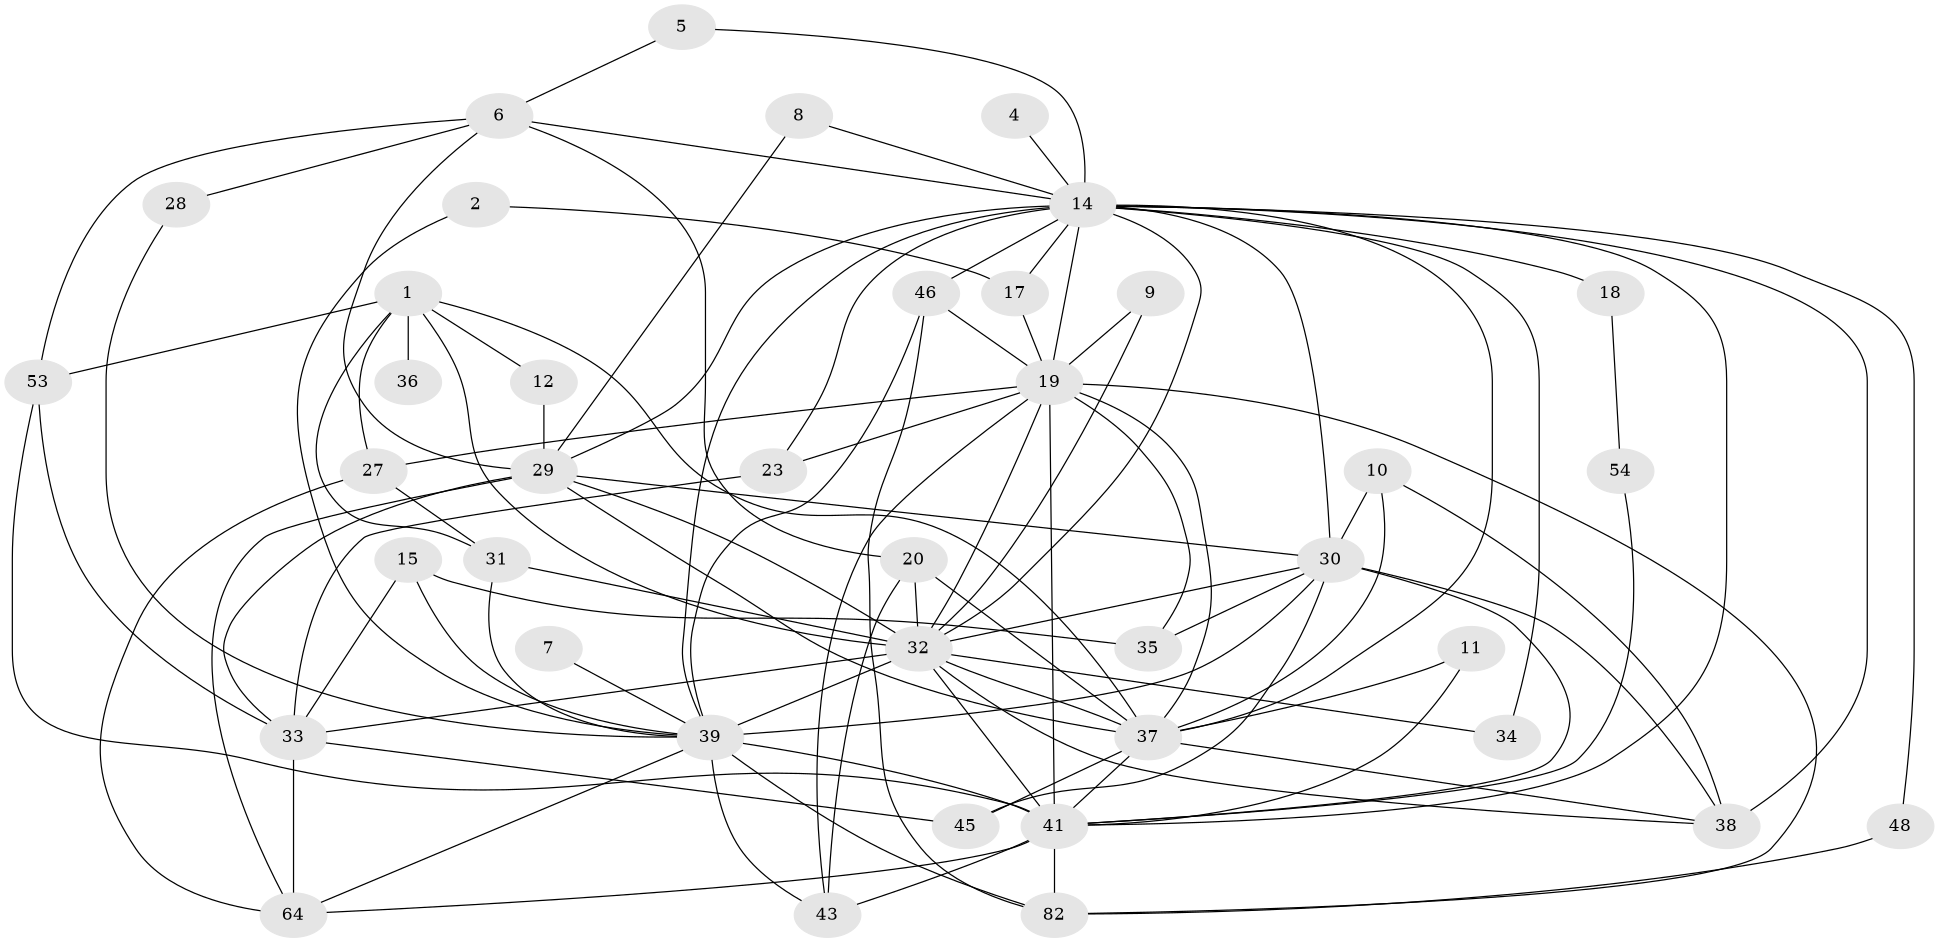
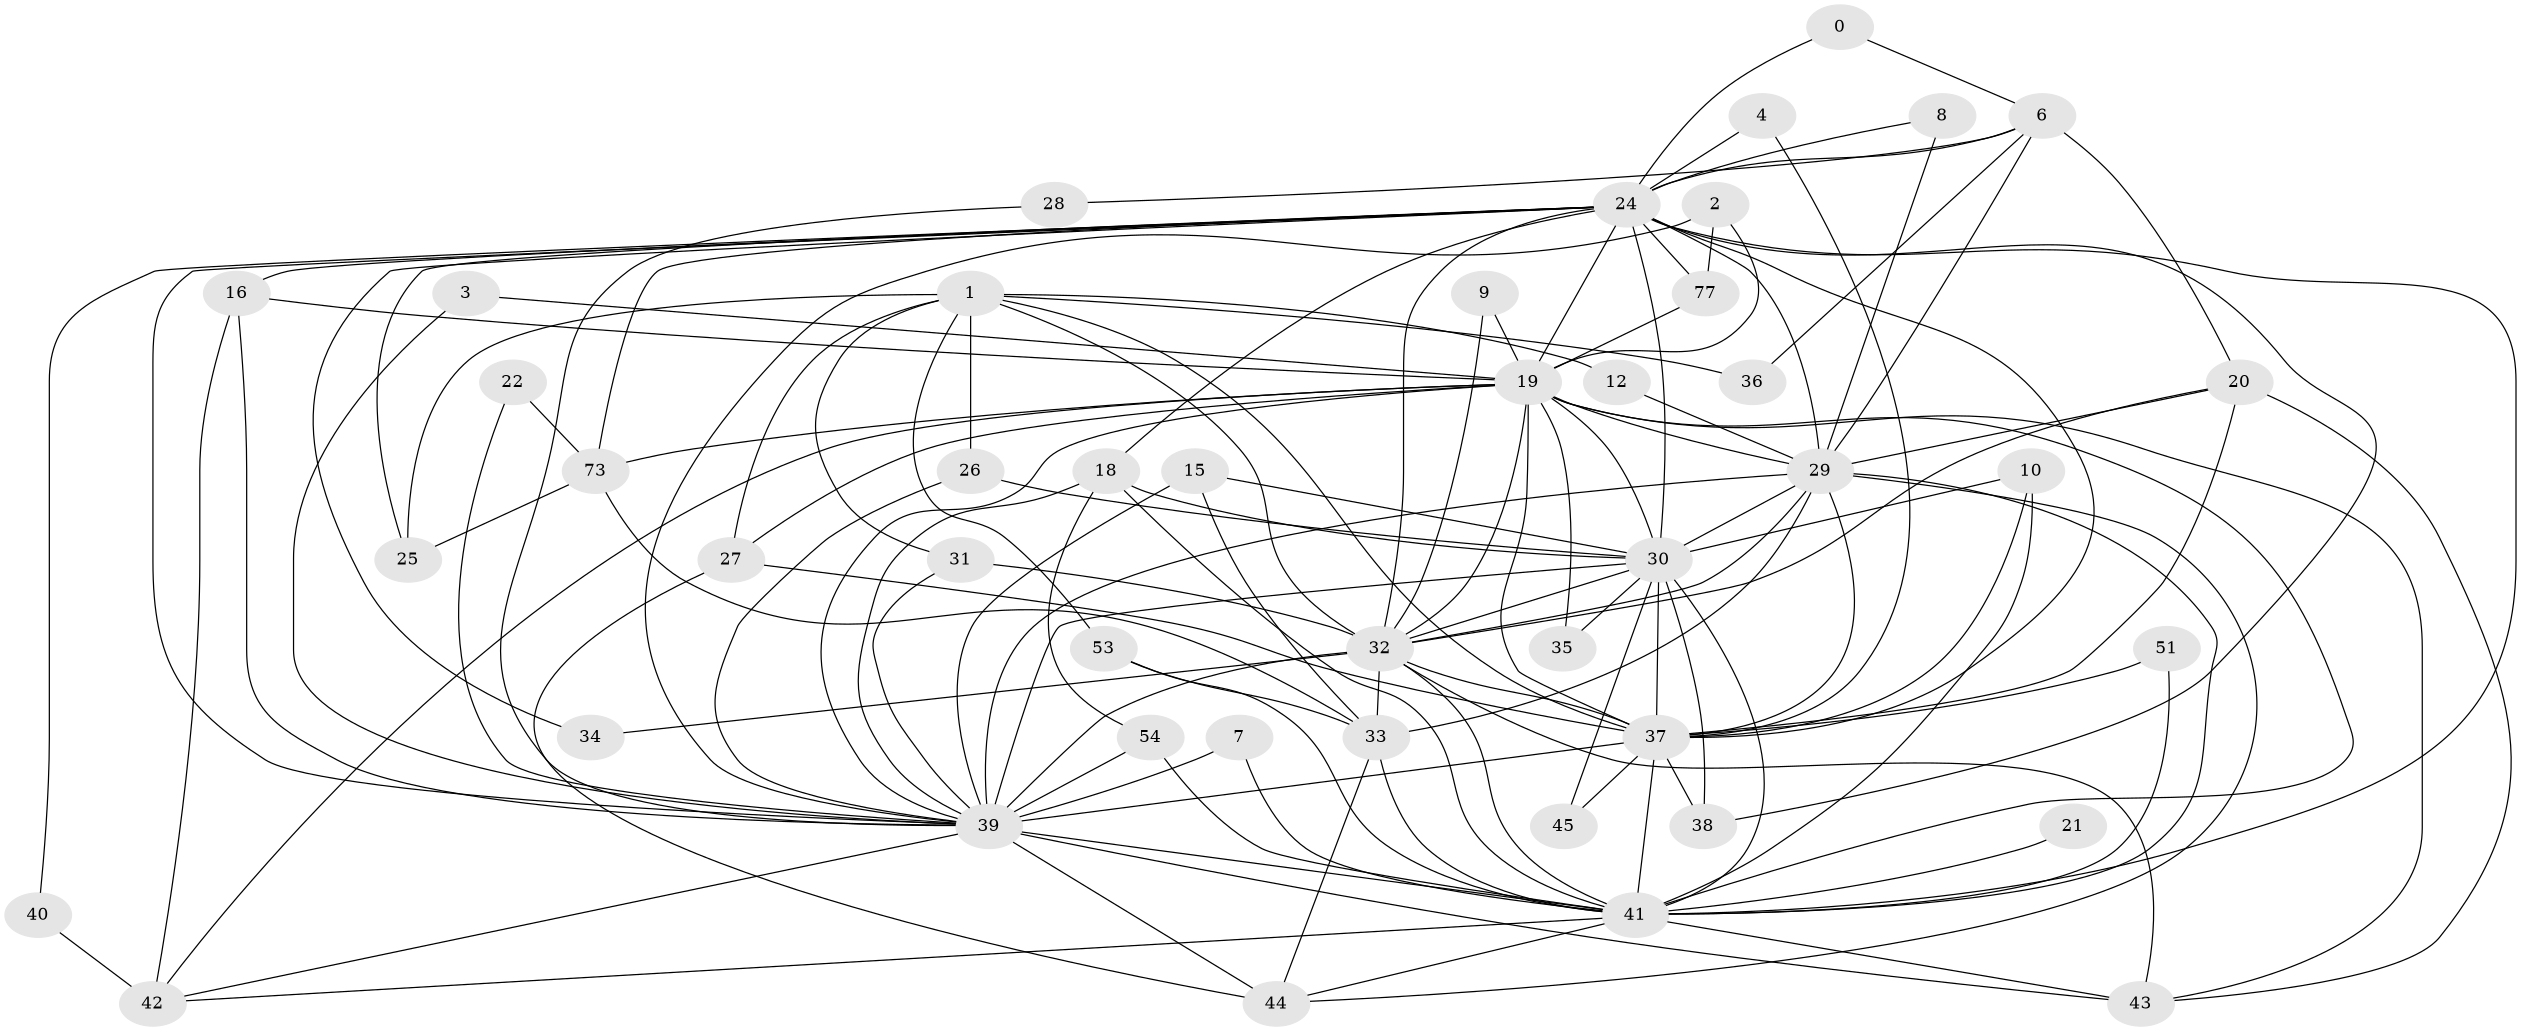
(682, 27) -> (1840, 27)
(196, 156) -> (1910, 238)
(1083, 205) -> (1627, 205)
none -> (466, 294)
(926, 294) -> (237, 294)
(1015, 294) -> (1706, 294)
none -> (1706, 347)
none -> (513, 382)
none -> (1985, 436)
none -> (1676, 437)
none -> (1615, 458)
none -> (1906, 470)
(773, 471) -> (596, 471)
none -> (971, 471)
none -> (1011, 495)
(433, 514) -> (1198, 629)
none -> (1285, 536)
none -> (1376, 538)
none -> (408, 560)
none -> (873, 605)
(1593, 616) -> (1903, 743)
(825, 619) -> (1457, 521)
none -> (1658, 639)
(1471, 649) -> (2167, 649)
none -> (1366, 686)
(584, 776) -> (1463, 873)
none -> (1070, 782)
none -> (1323, 782)
none -> (2195, 788)
(1322, 796) -> (1847, 764)
(1901, 826) -> (38, 915)
none -> (2073, 826)
none -> (1320, 855)
(294, 915) -> (1276, 1004)
(1054, 915) -> (153, 1004)
